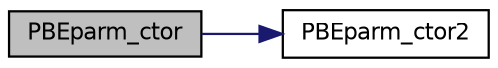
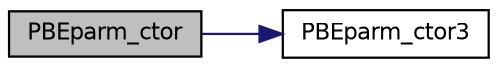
(386, 34) -> (386, 34)
